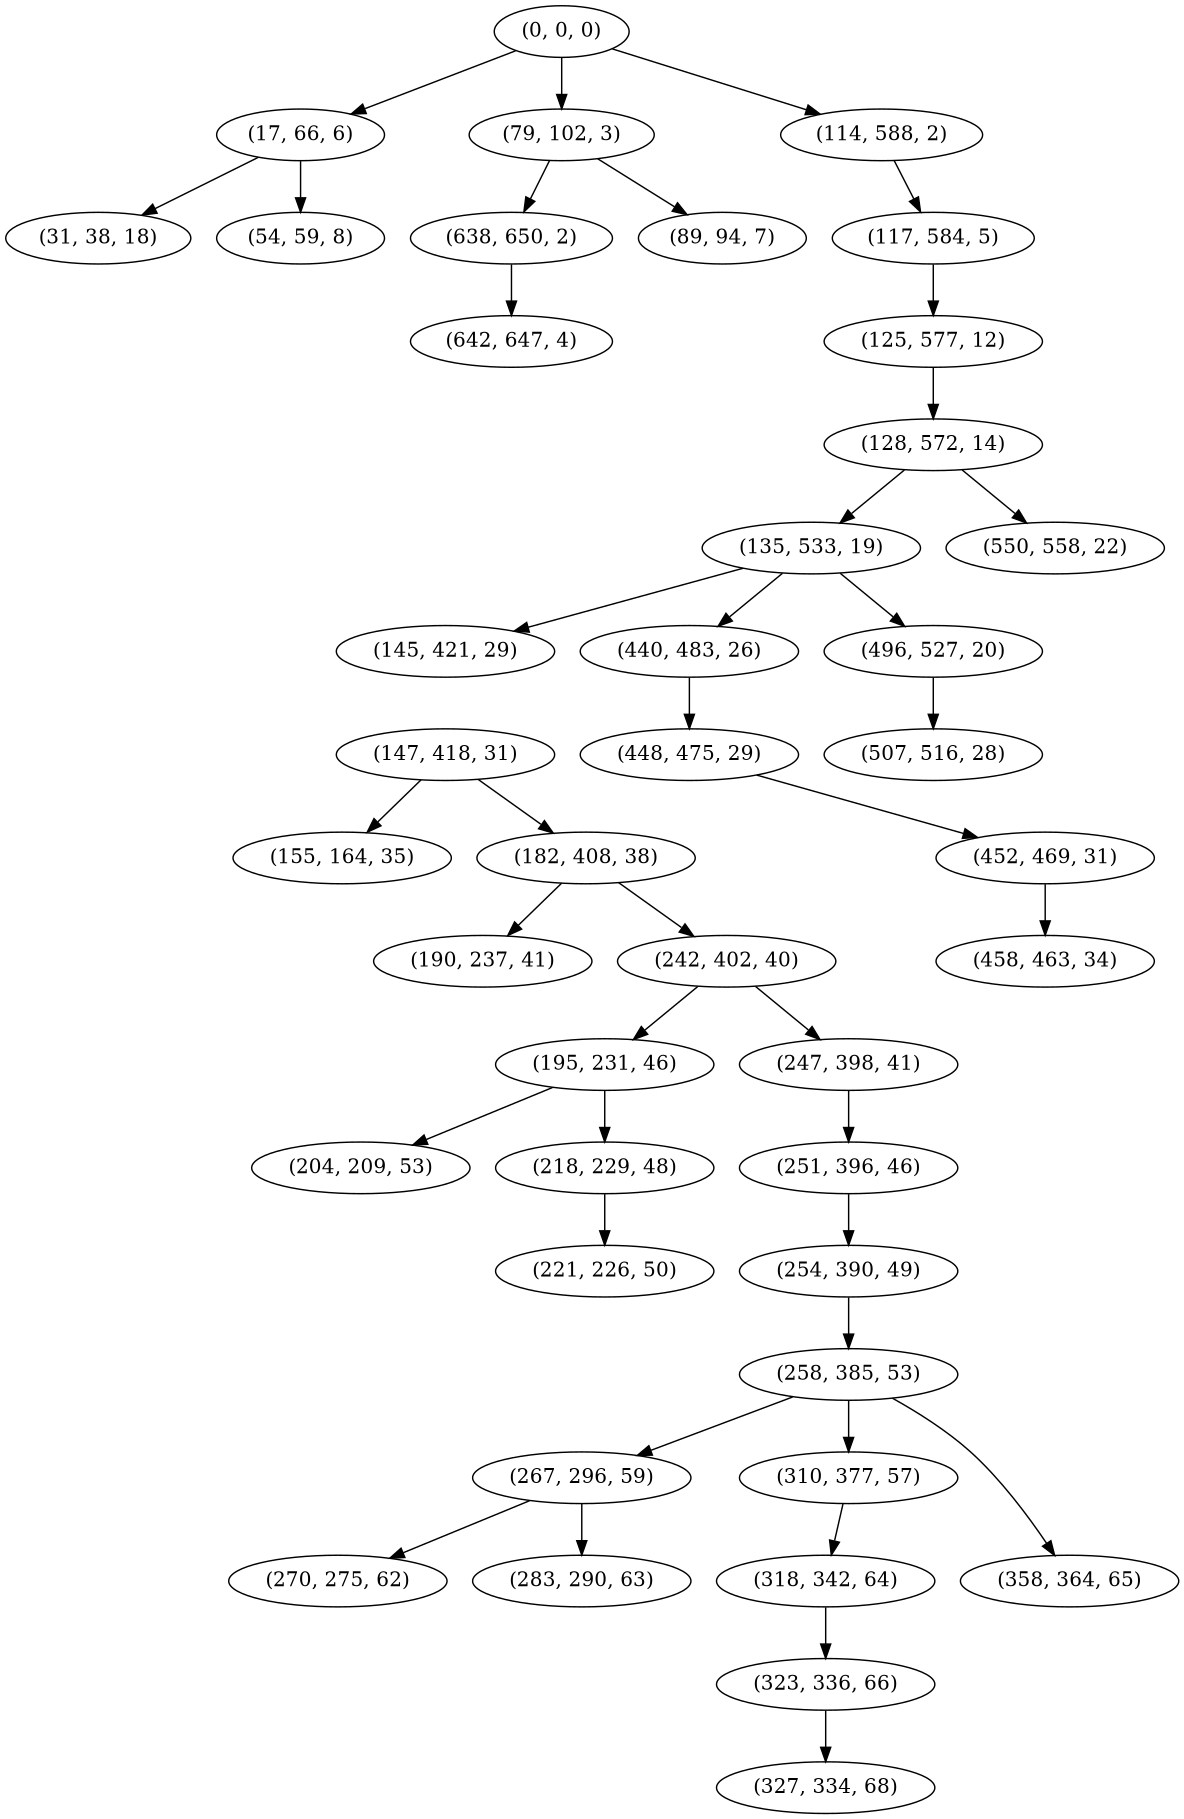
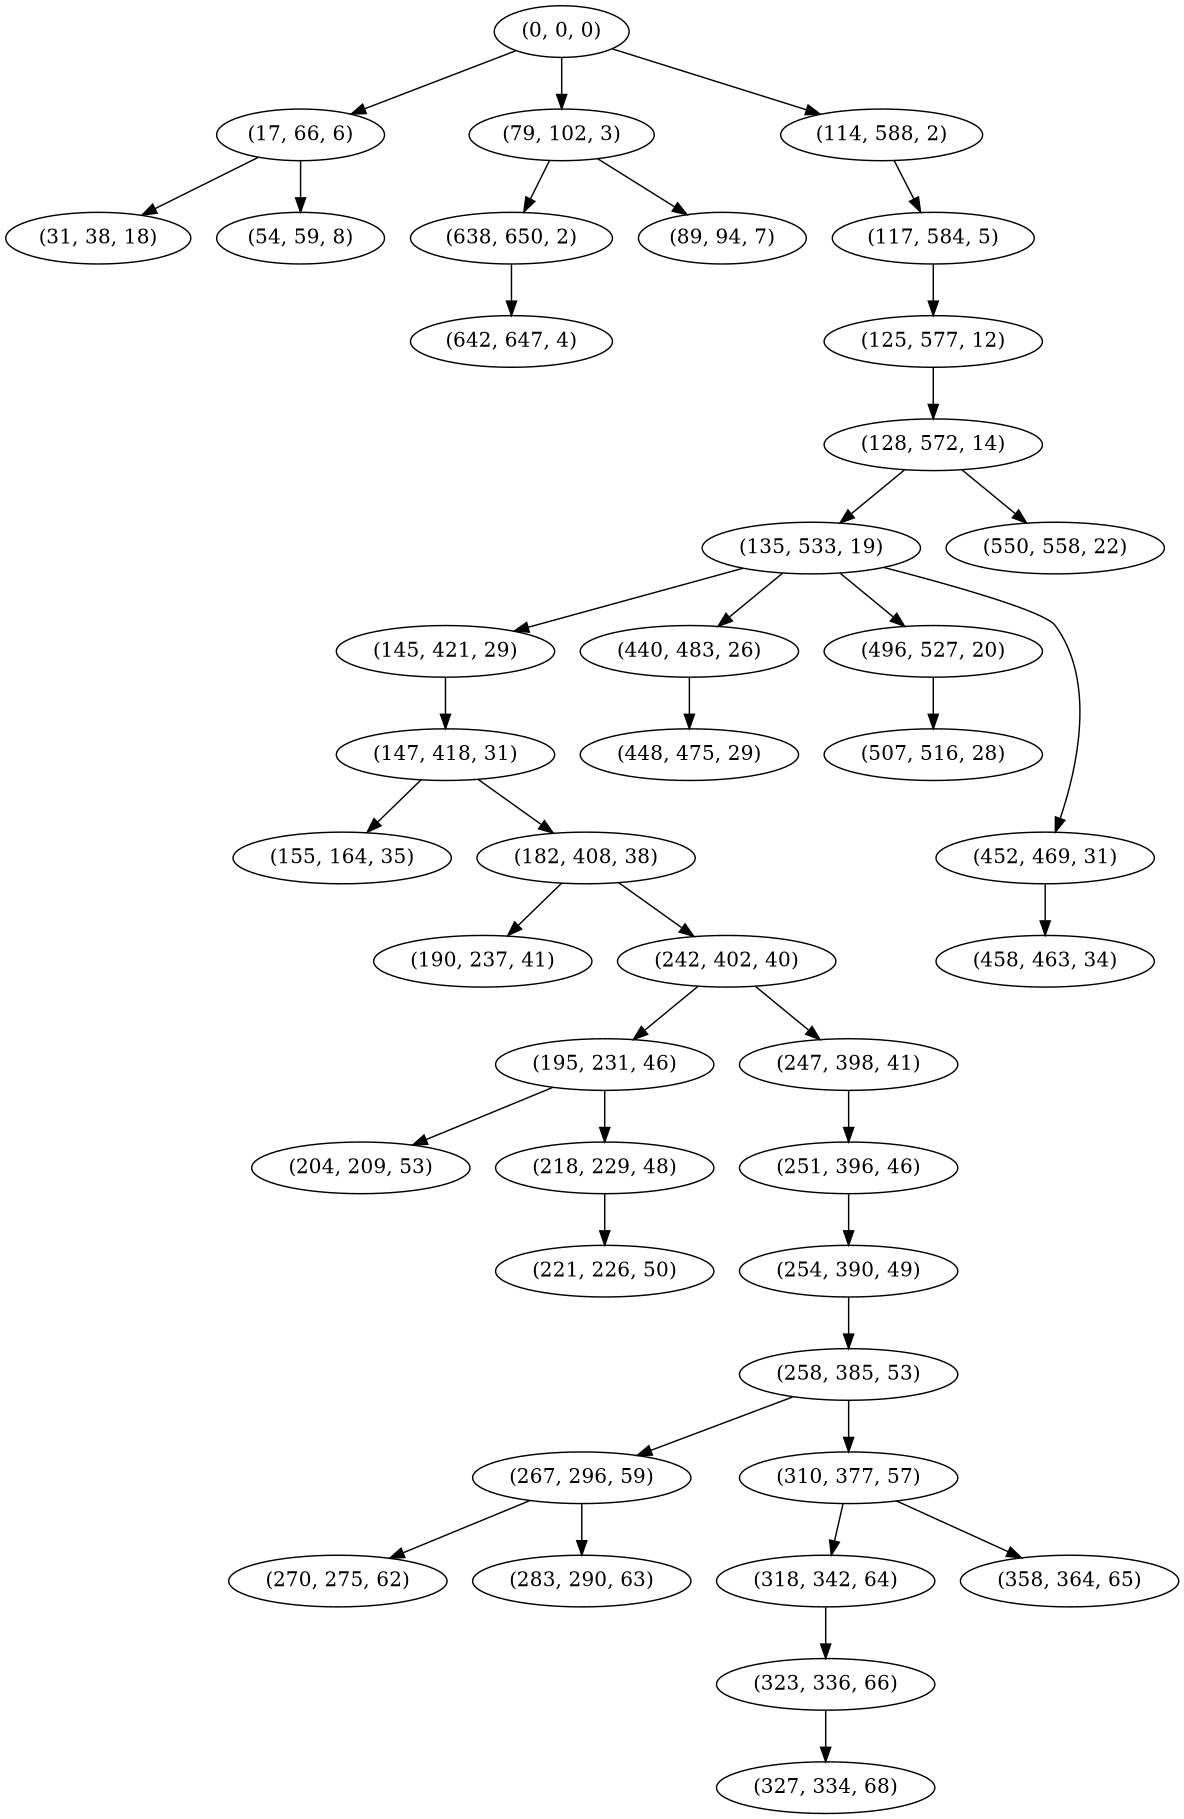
none -> (445, 696)
(860, 804) -> (1060, 633)
(979, 1460) -> (952, 1526)
